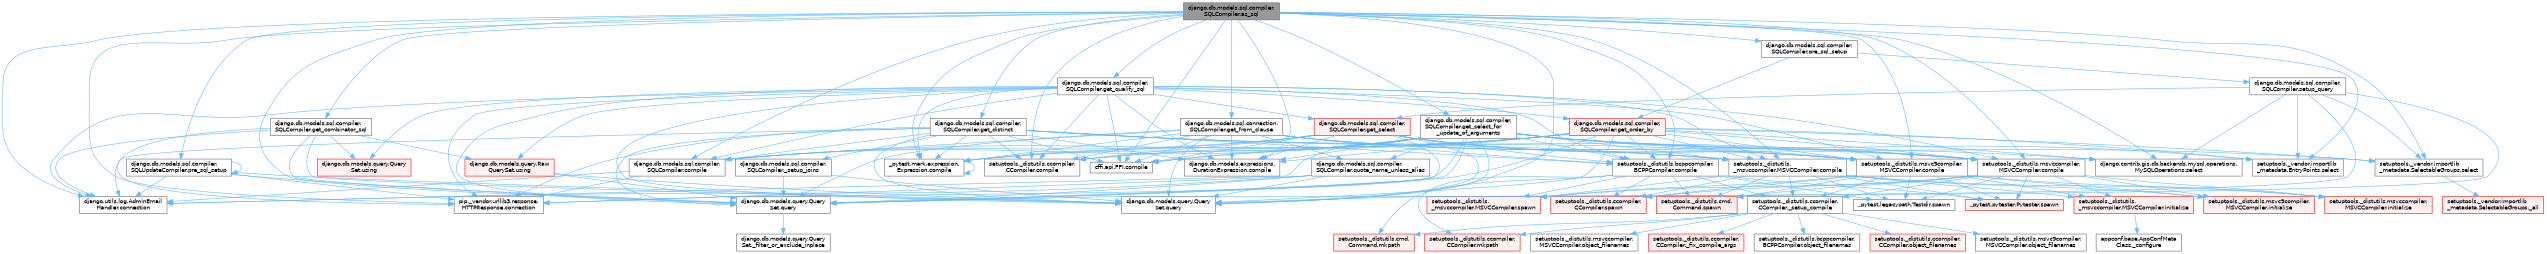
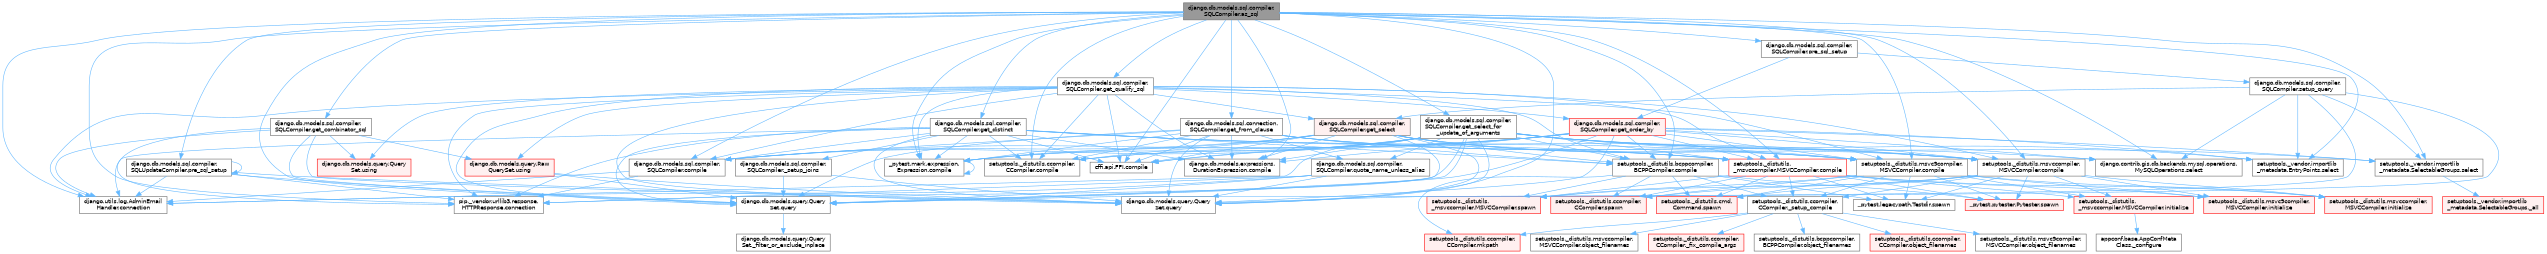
(1362, 127) -> (1362, 127)
(1788, 168) -> (1788, 168)
(1374, 243) -> none
